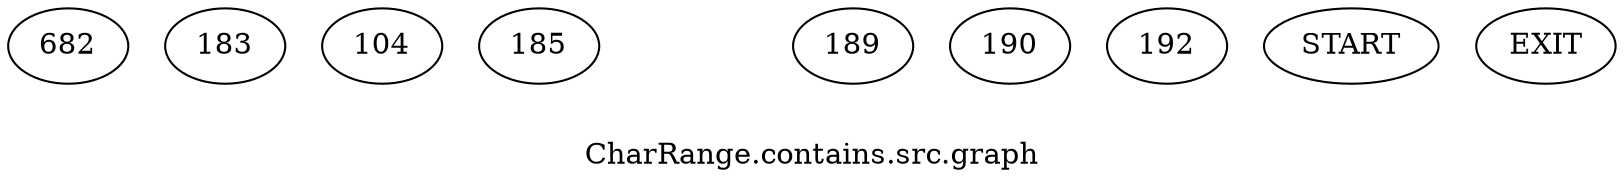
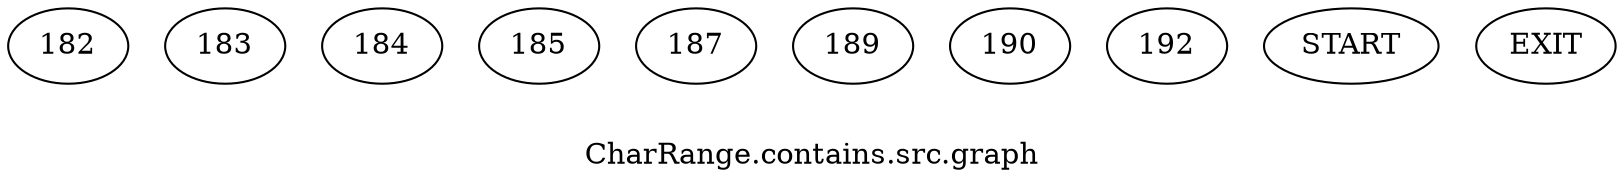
(68, 46) -> (68, 46)
(382, 46) -> (382, 46)
none -> (696, 46)
